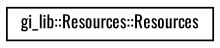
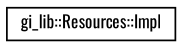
(110, 24) -> (91, 24)
